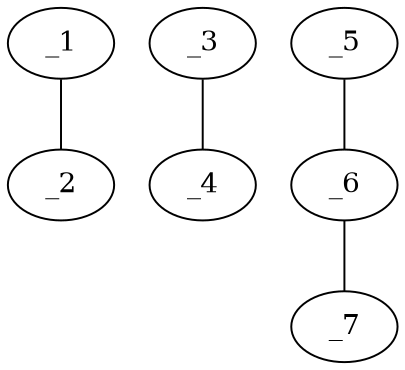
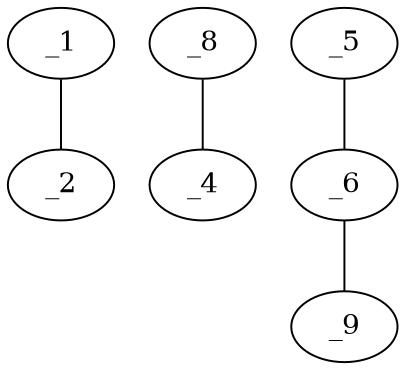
(203, 43) -> (203, 43)
(344, 327) -> (344, 327)
